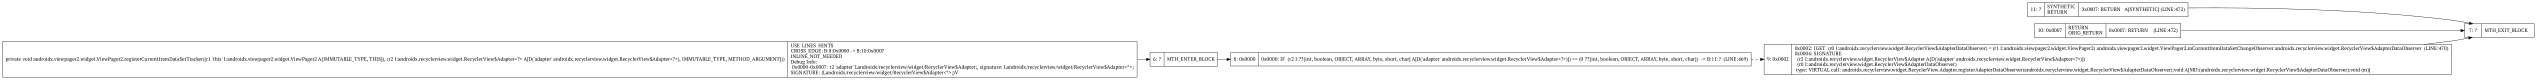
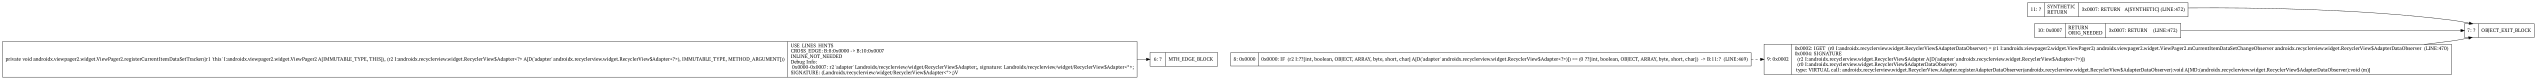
(2506, 30) -> (2506, 30)
(2086, 33) -> (2085, 33)
(1191, 59) -> (1191, 59)
(1222, 59) -> none
